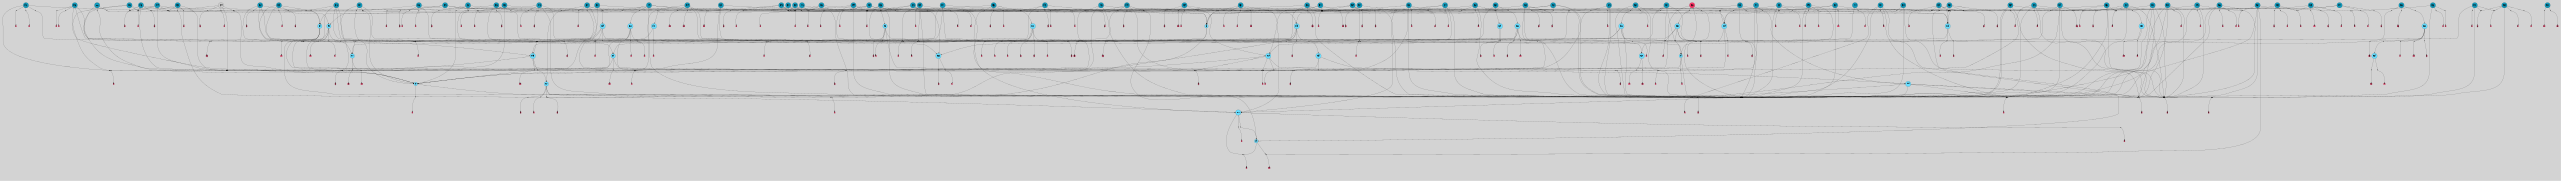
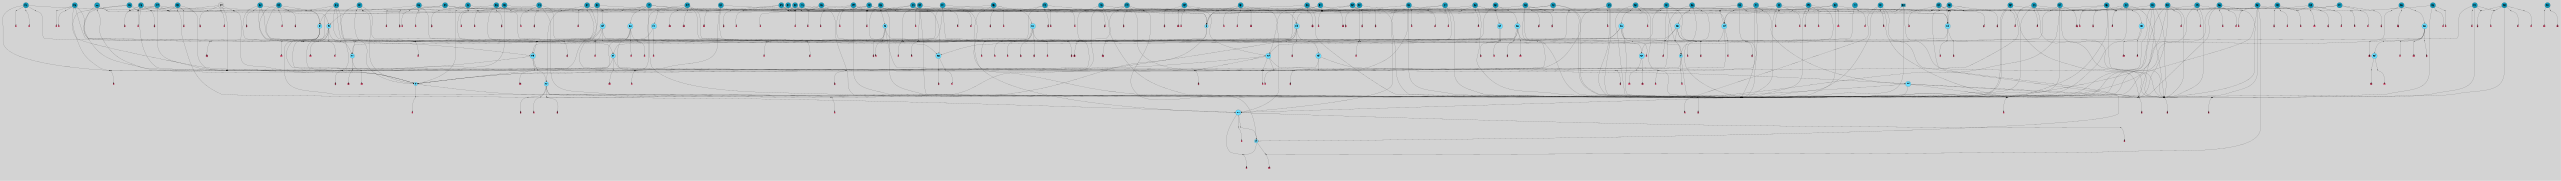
(1692, 5) -> (1692, 5)
(1903, 5) -> (1903, 5)
